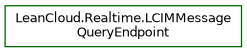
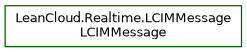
(123, 26) -> (123, 26)
